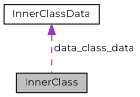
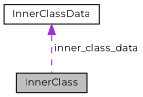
(94, 49) -> (95, 49)
